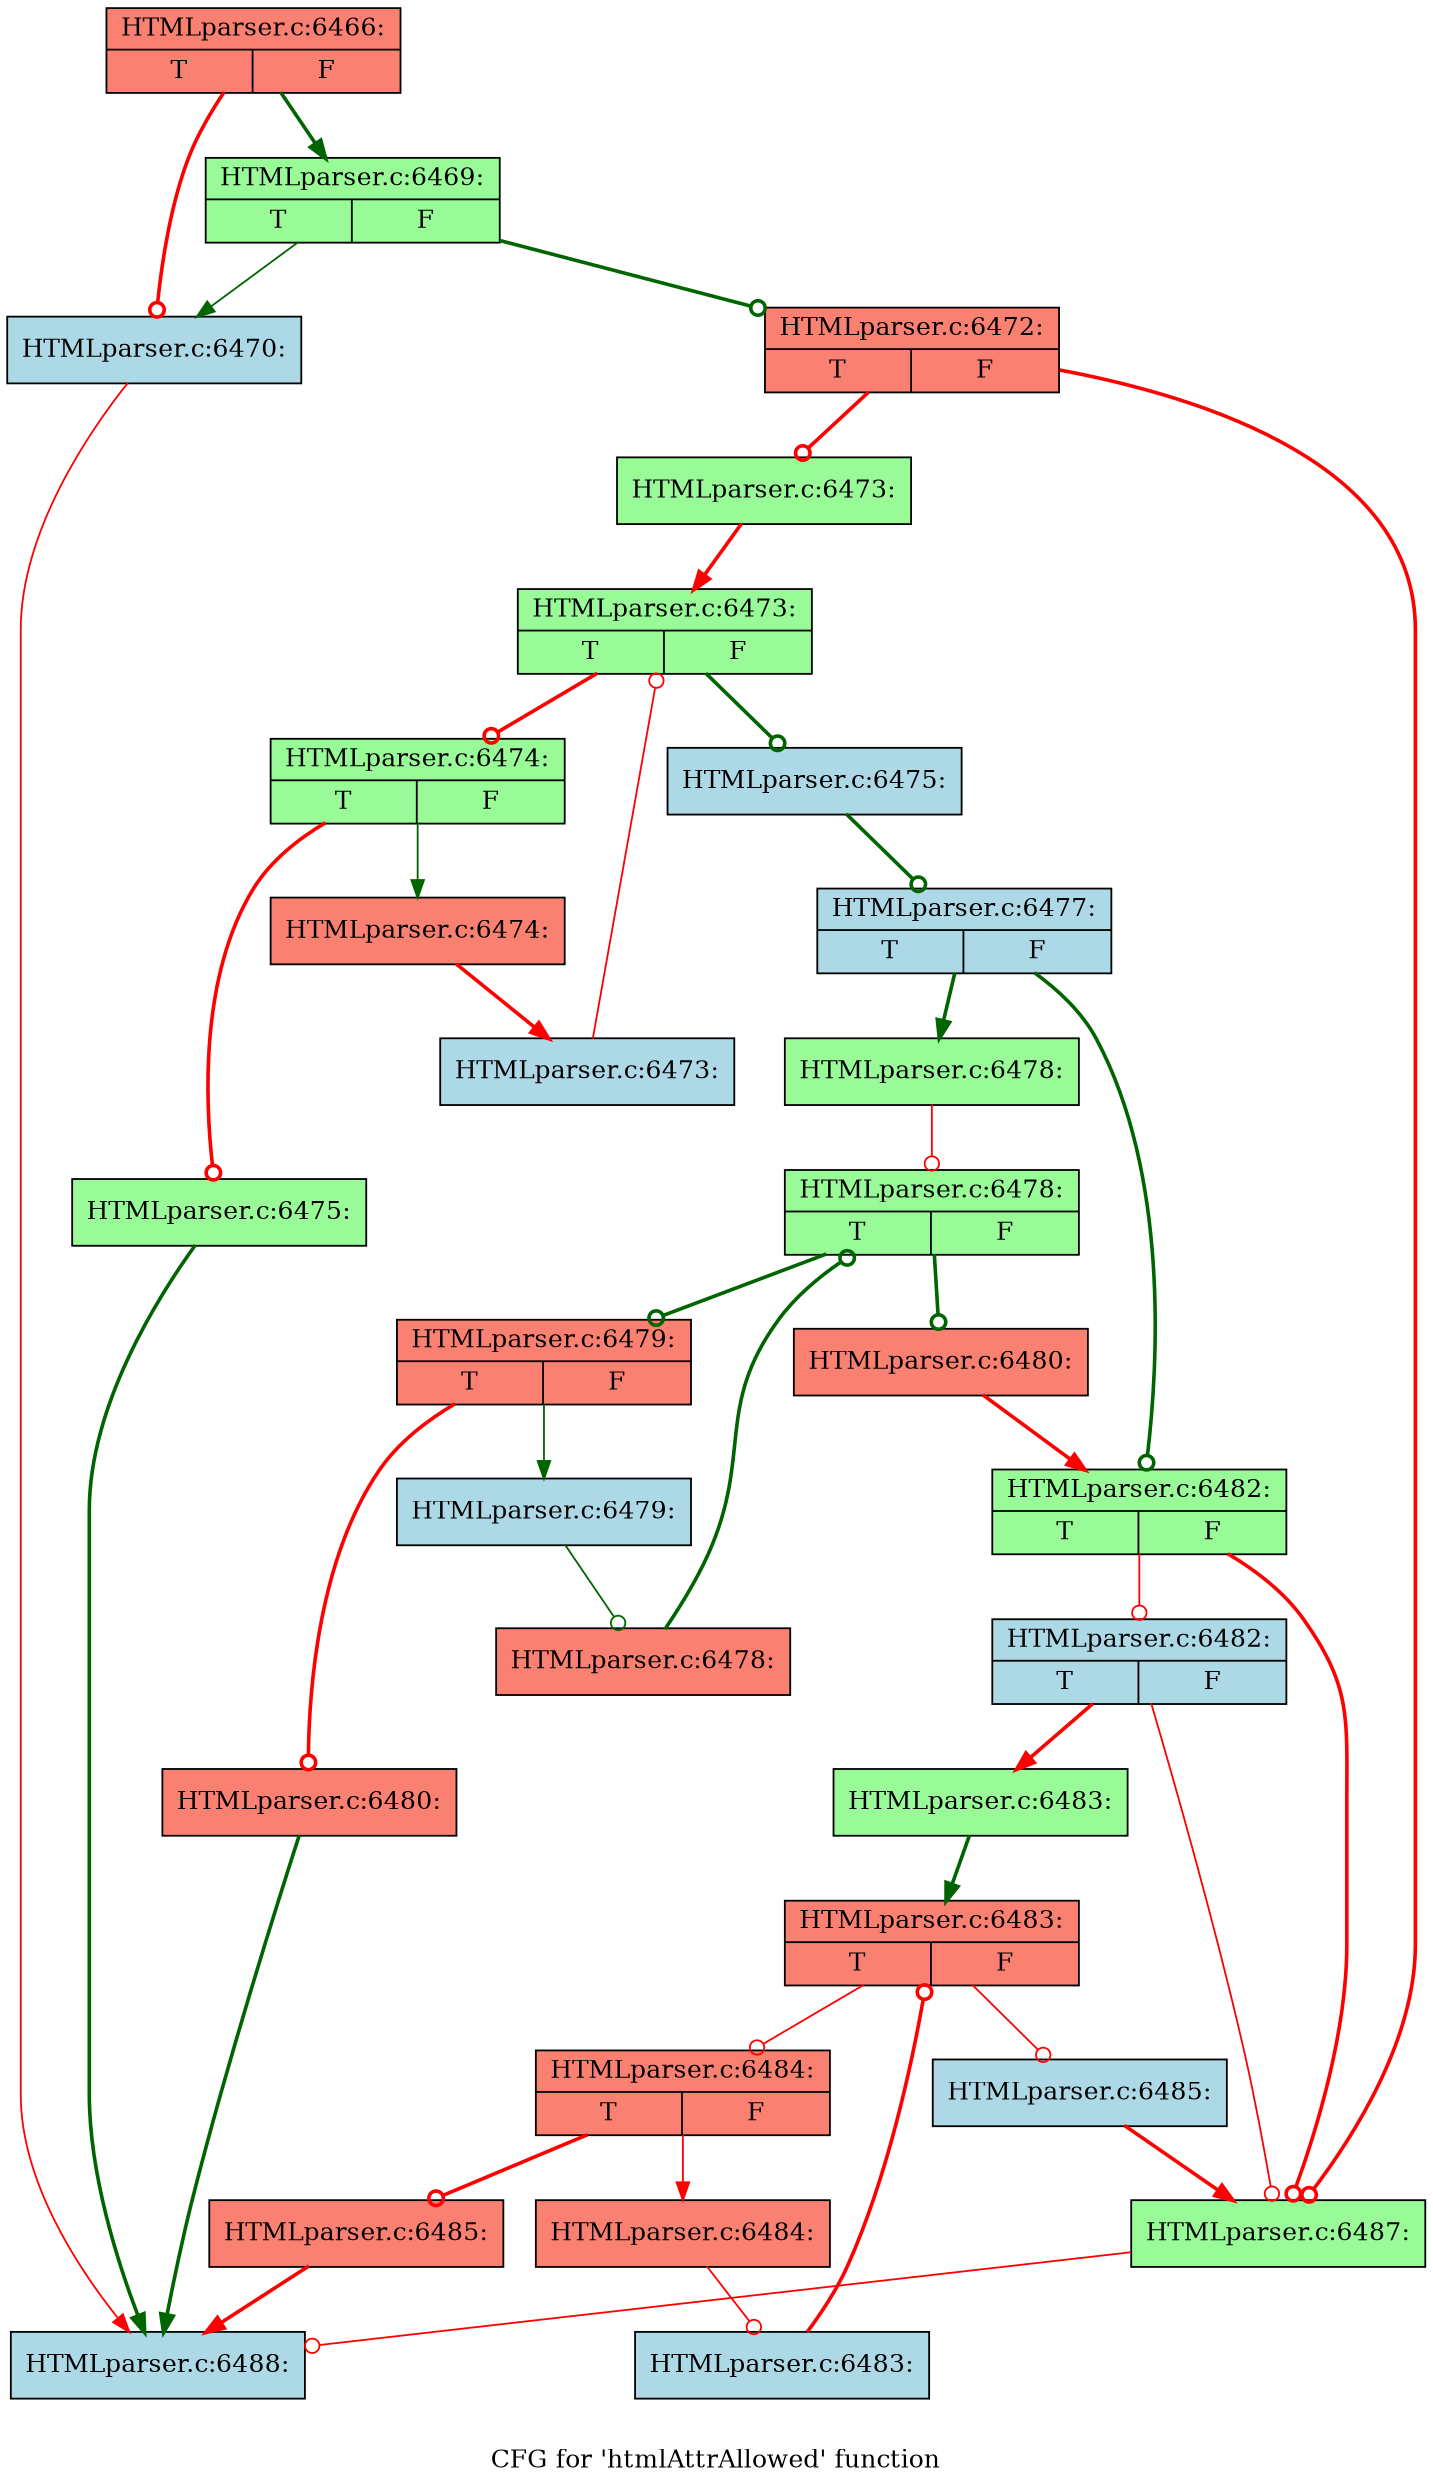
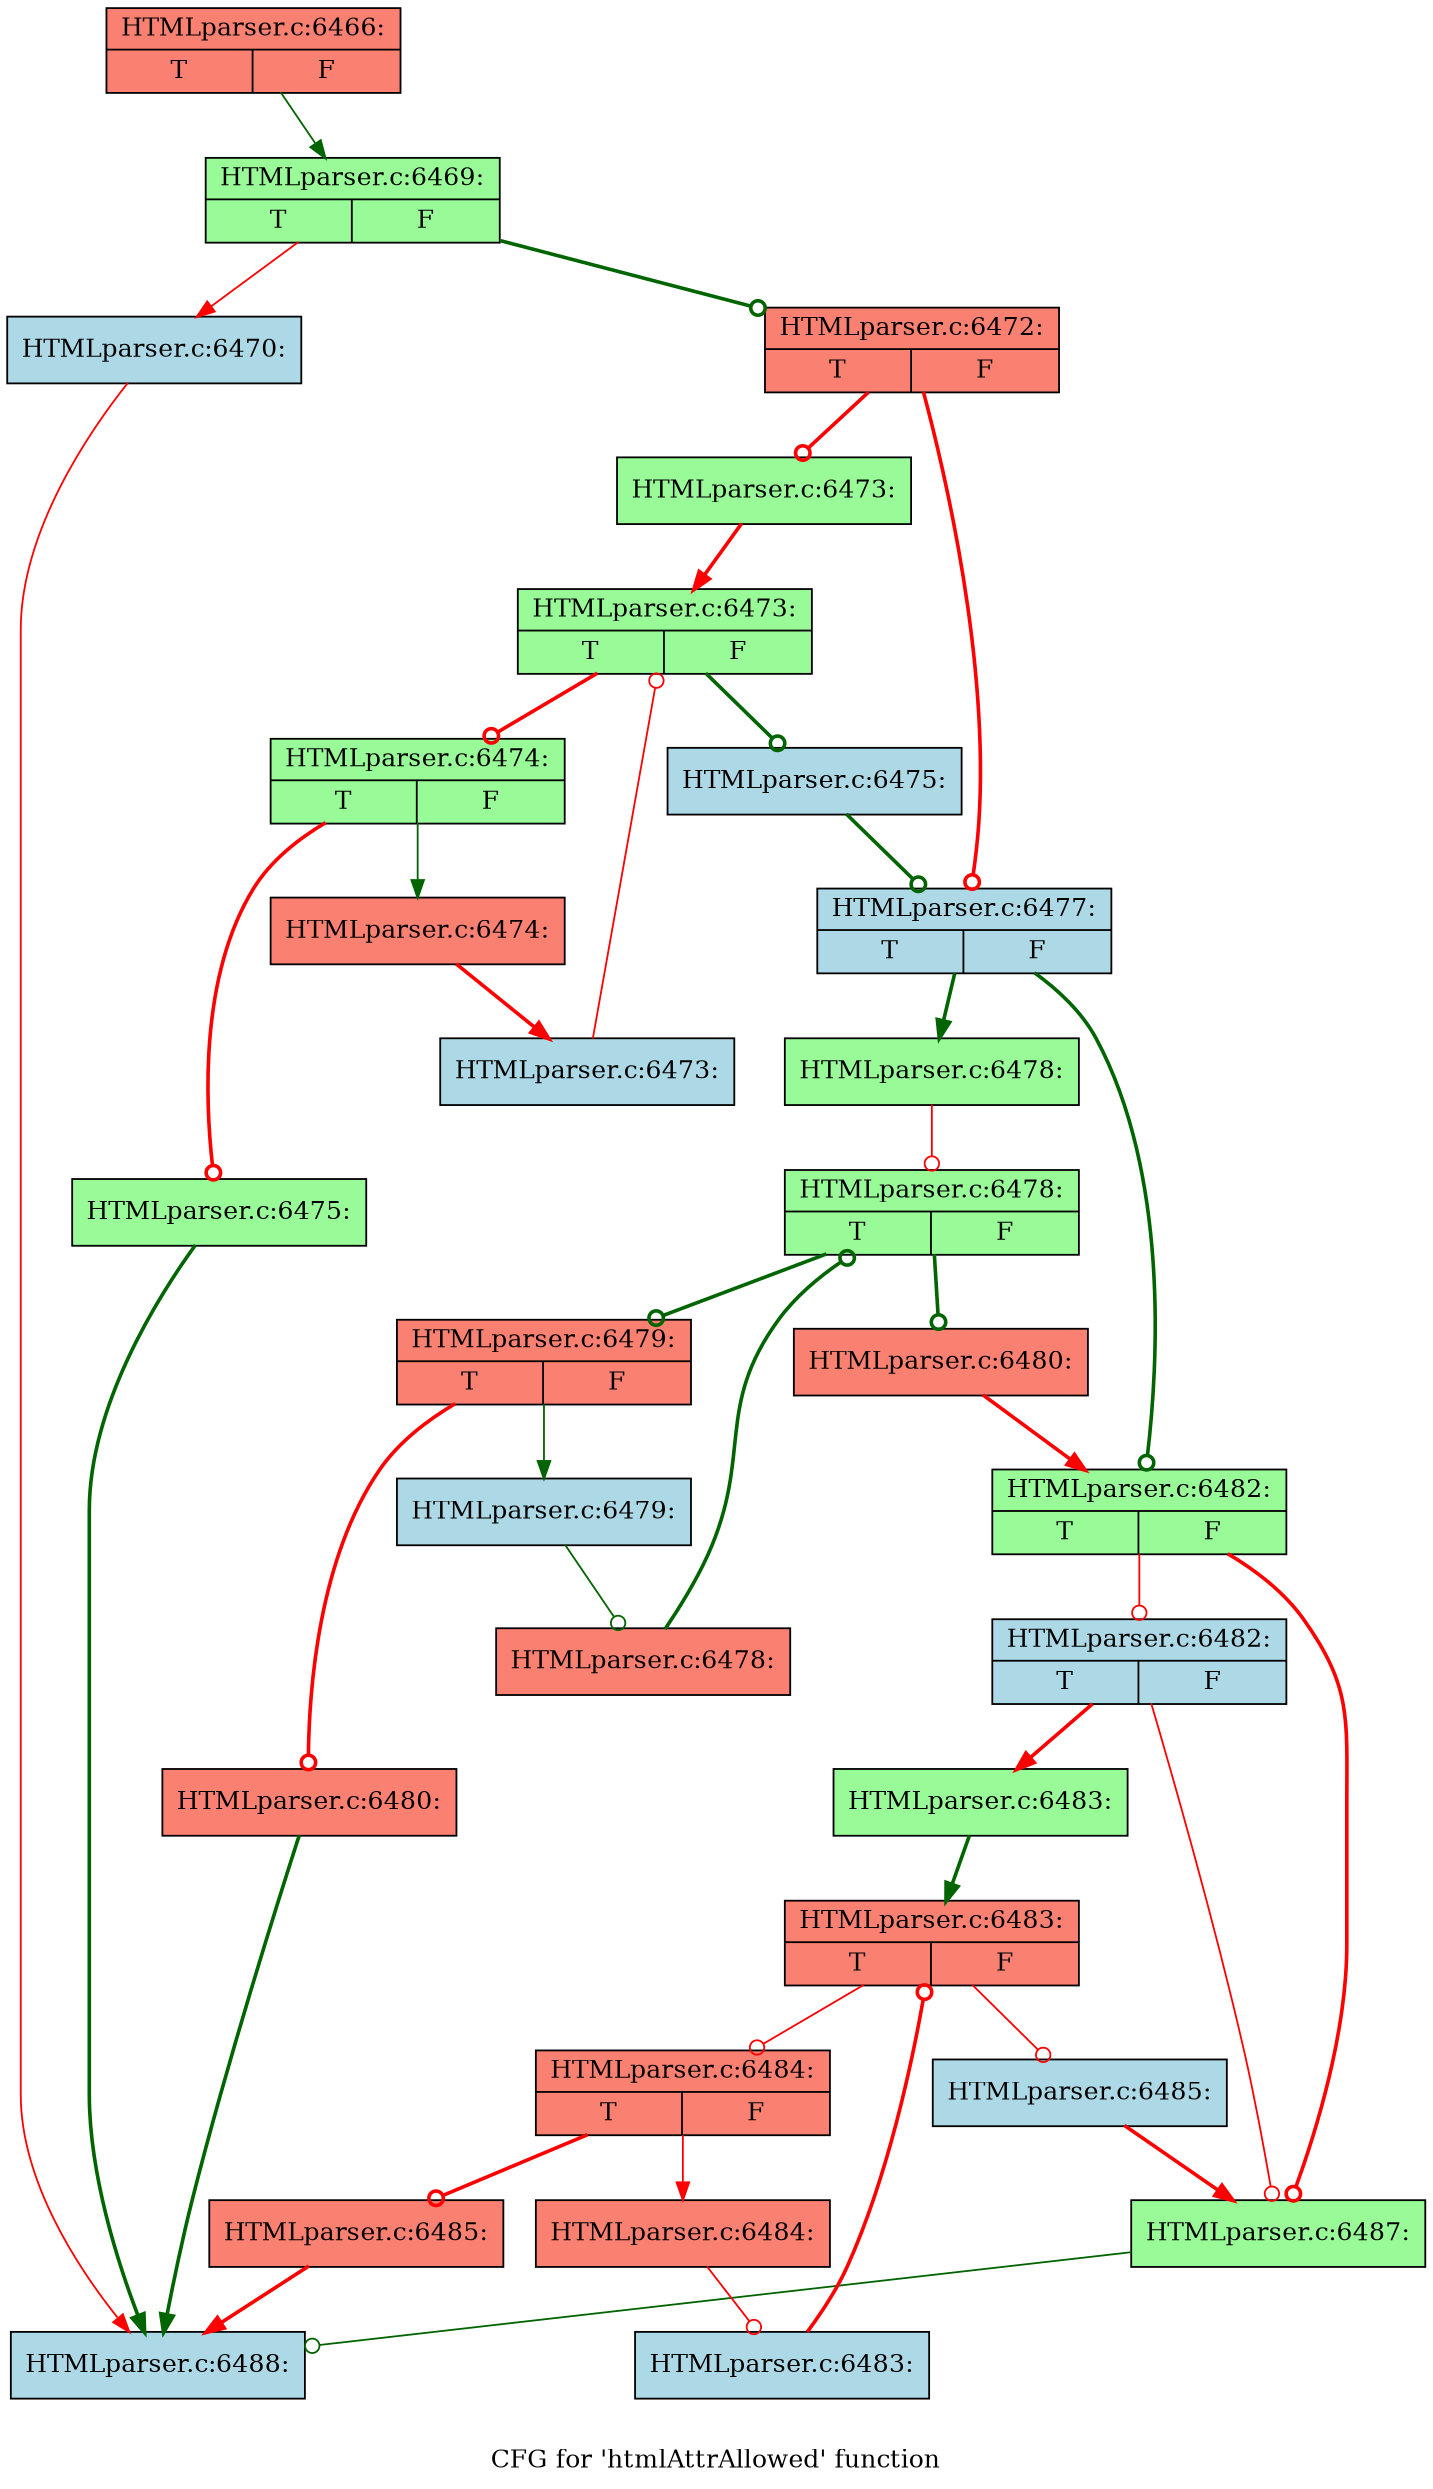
(298, 118) -> (298, 118)
(177, 193) -> none
(255, 274) -> (255, 274)
(1415, 1183) -> (971, 631)
(746, 2296) -> (746, 2296)
